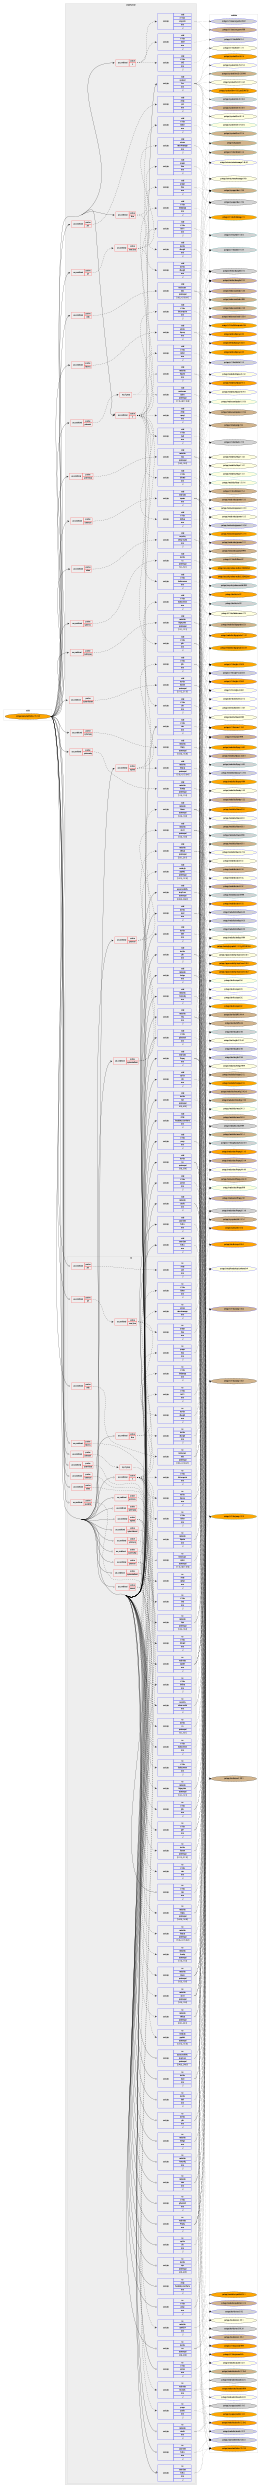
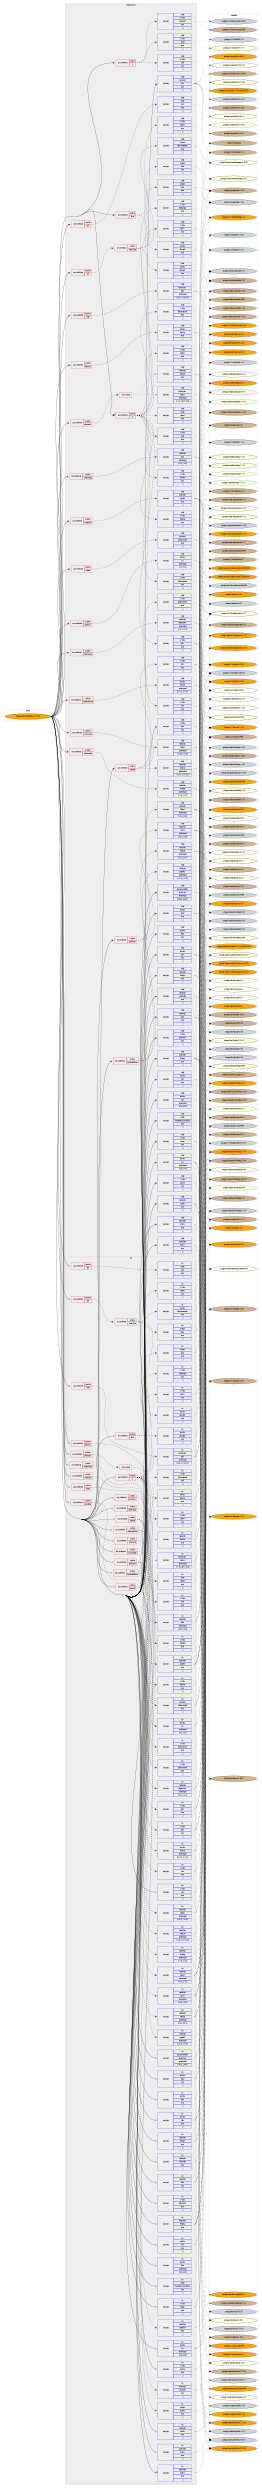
(234, 747) -> (234, 747)
(234, 1023) -> (234, 1023)
